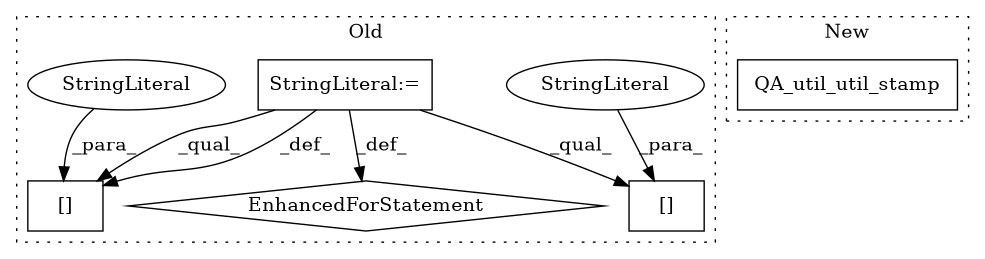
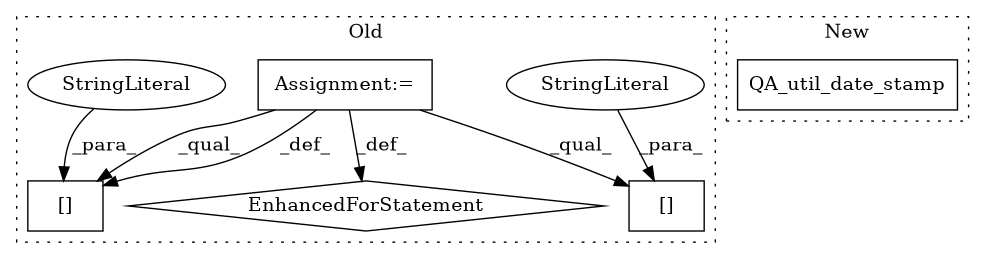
(345, 85) -> (345, 85)
(848, 85) -> (848, 85)
